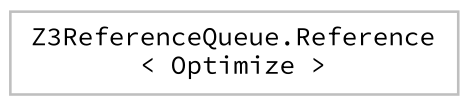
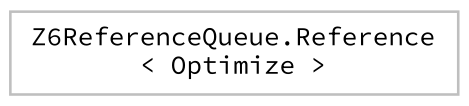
(234, 53) -> (234, 53)
